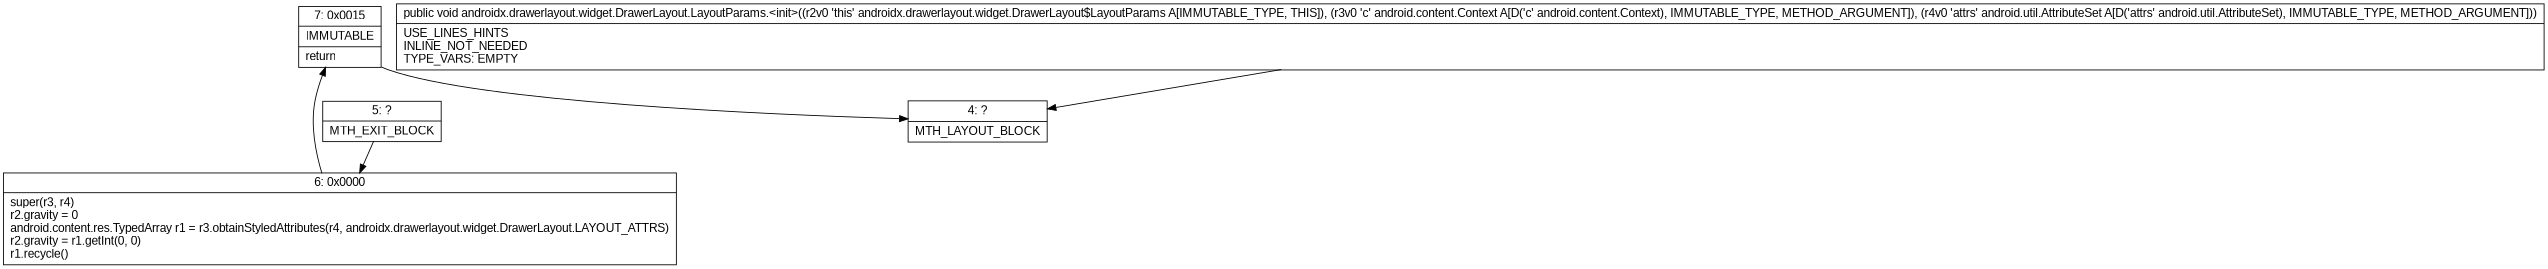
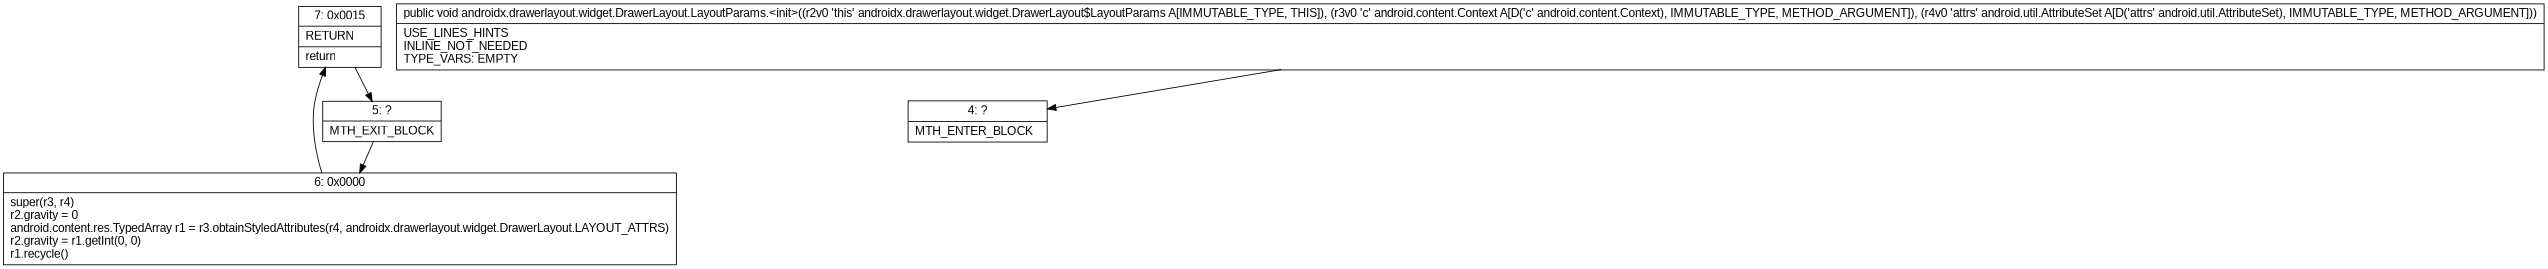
(340, 36) -> (330, 36)
(639, 105) -> (362, 80)
(978, 131) -> (974, 131)
